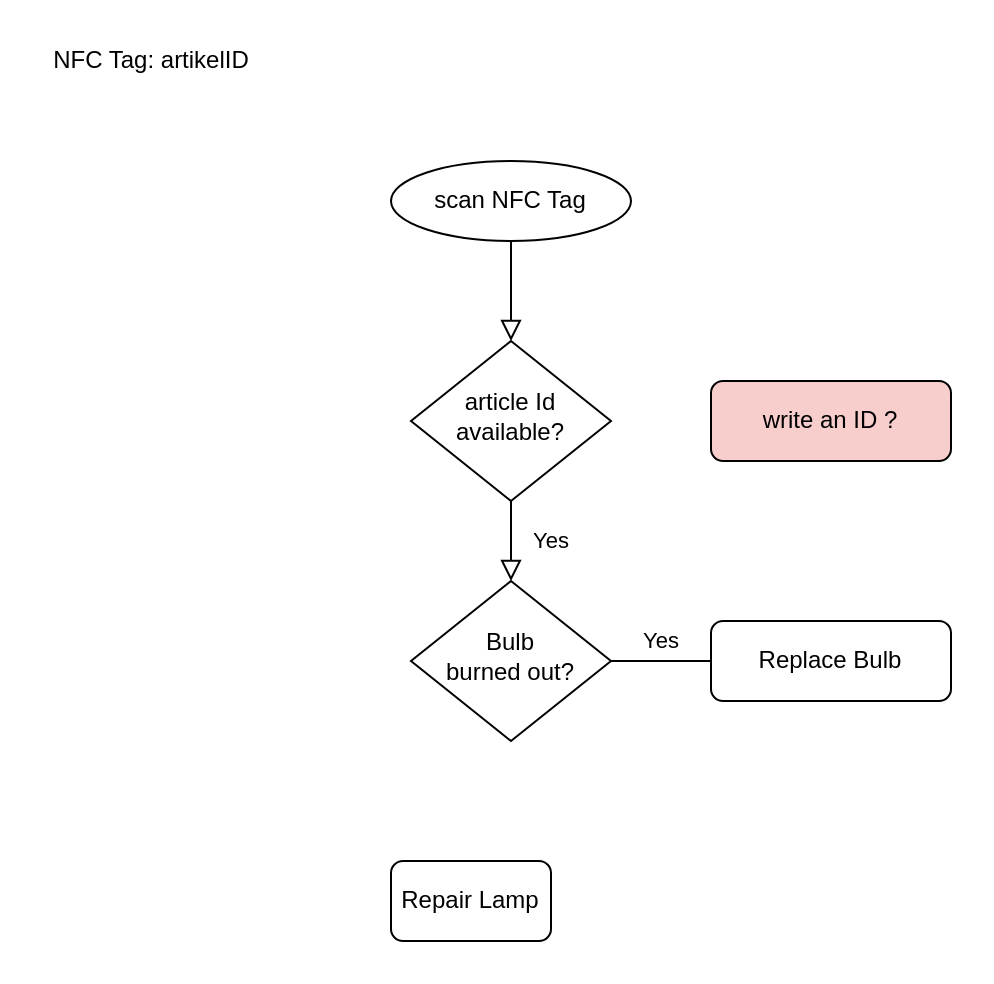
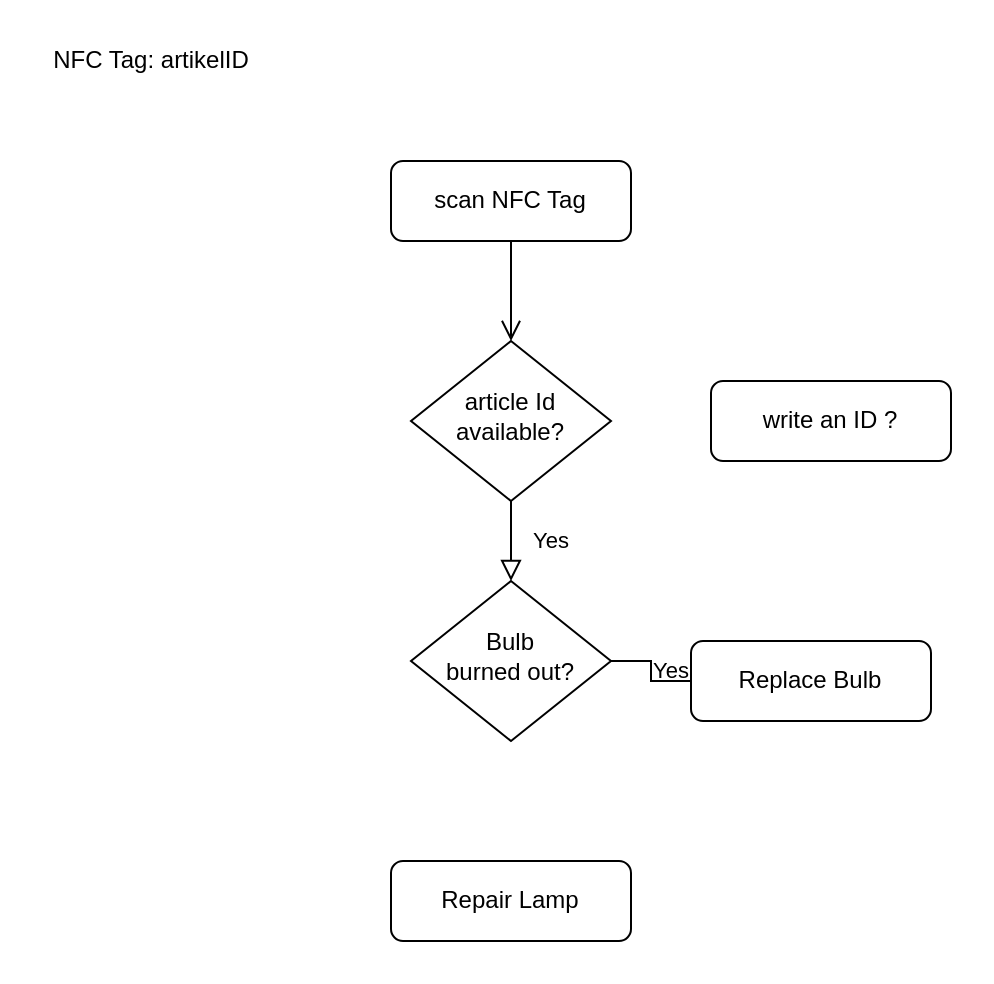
(511, 201) -> (511, 201)
(511, 319) -> (511, 326)
(831, 421) -> (831, 421)
(831, 661) -> (811, 681)
(471, 901) -> (511, 901)
